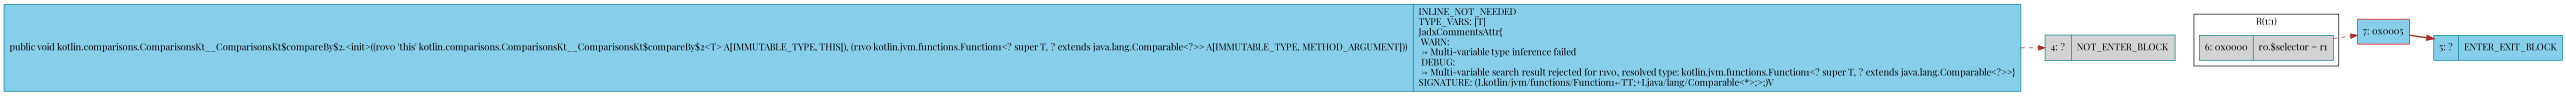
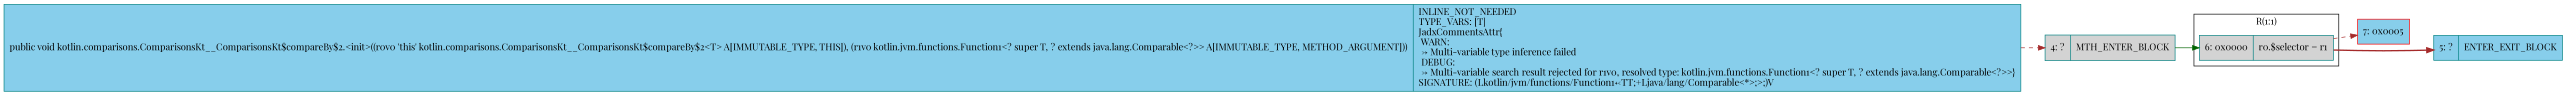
(2418, 37) -> (2380, 51)
(2123, 47) -> (2123, 47)
none -> (2184, 48)
